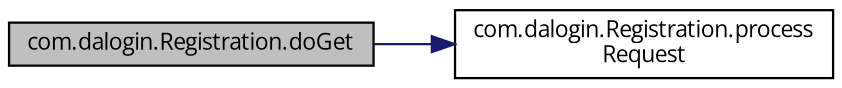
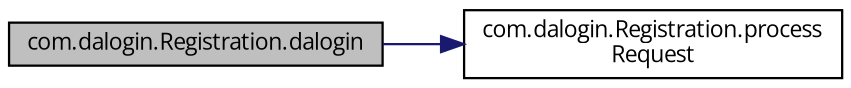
(191, 44) -> (196, 44)
